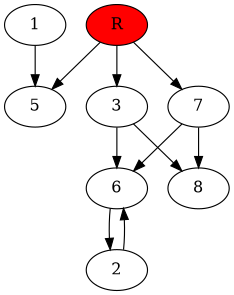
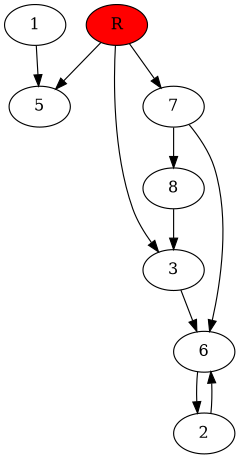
(153, 142) -> (174, 224)
